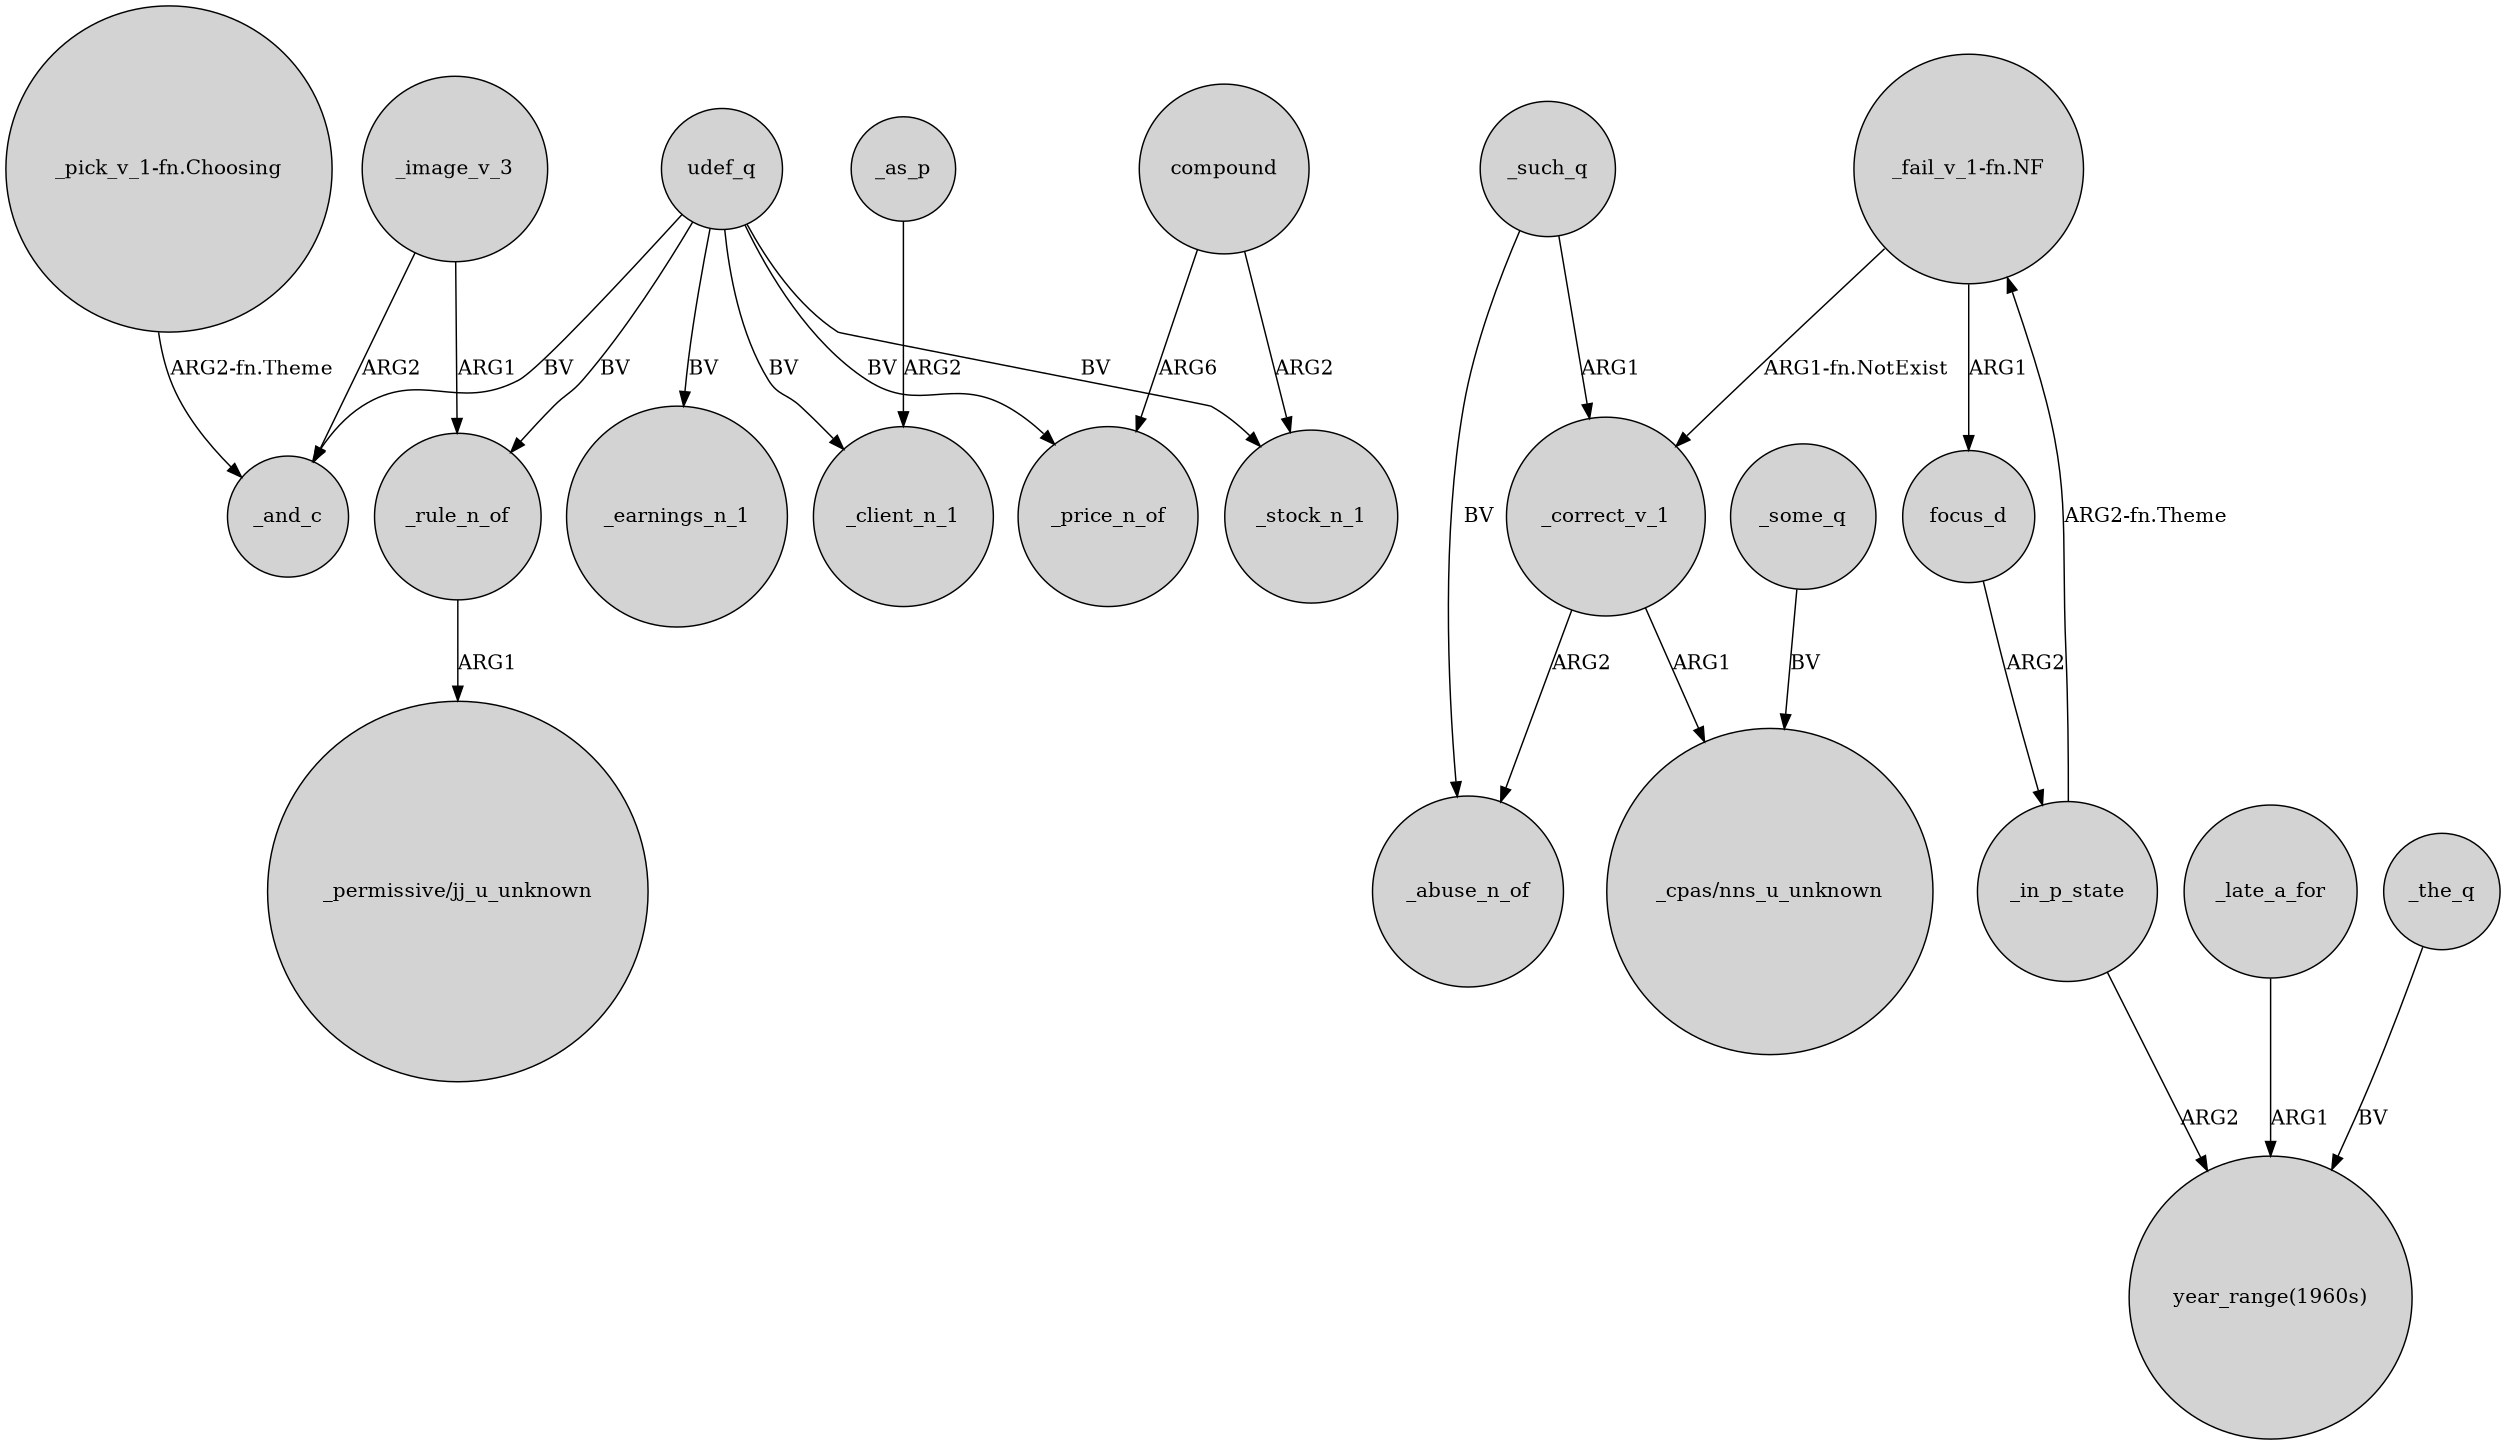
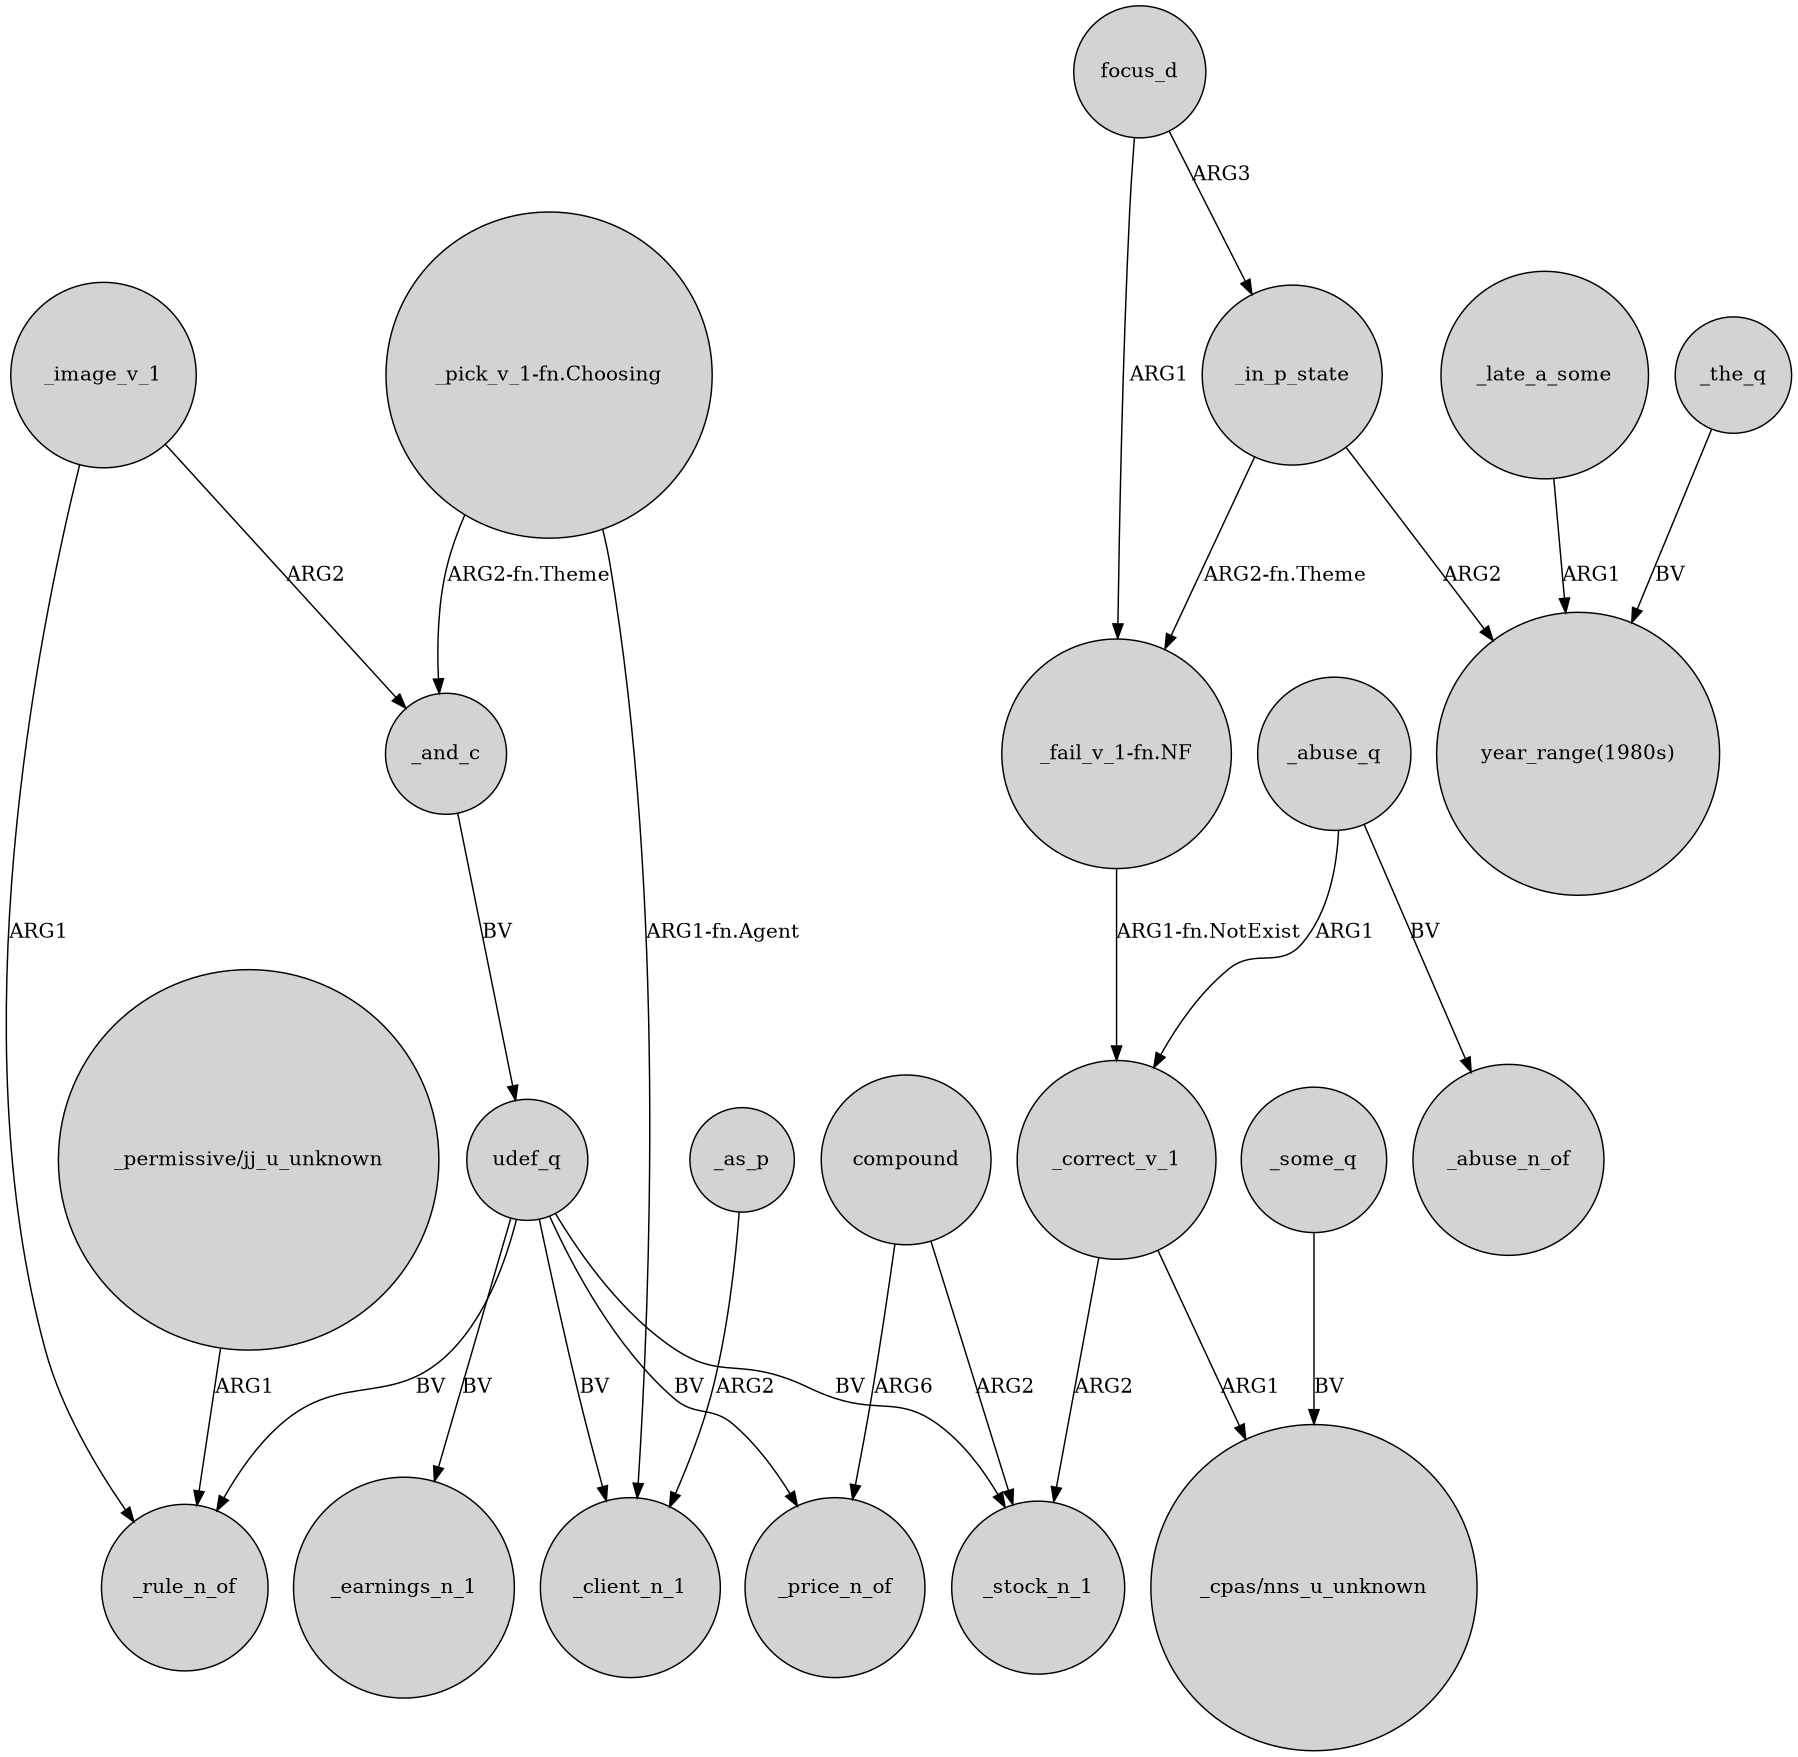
(455, 169) -> (104, 375)
(1548, 169) -> (1334, 754)
(1969, 360) -> (1123, 381)
(523, 377) -> (485, 950)
(458, 643) -> (210, 1420)
(2036, 664) -> (1222, 175)
(1539, 699) -> (1078, 1372)
(2271, 892) -> (1545, 375)
none -> (648, 1005)
(2271, 1298) -> (1578, 754)
